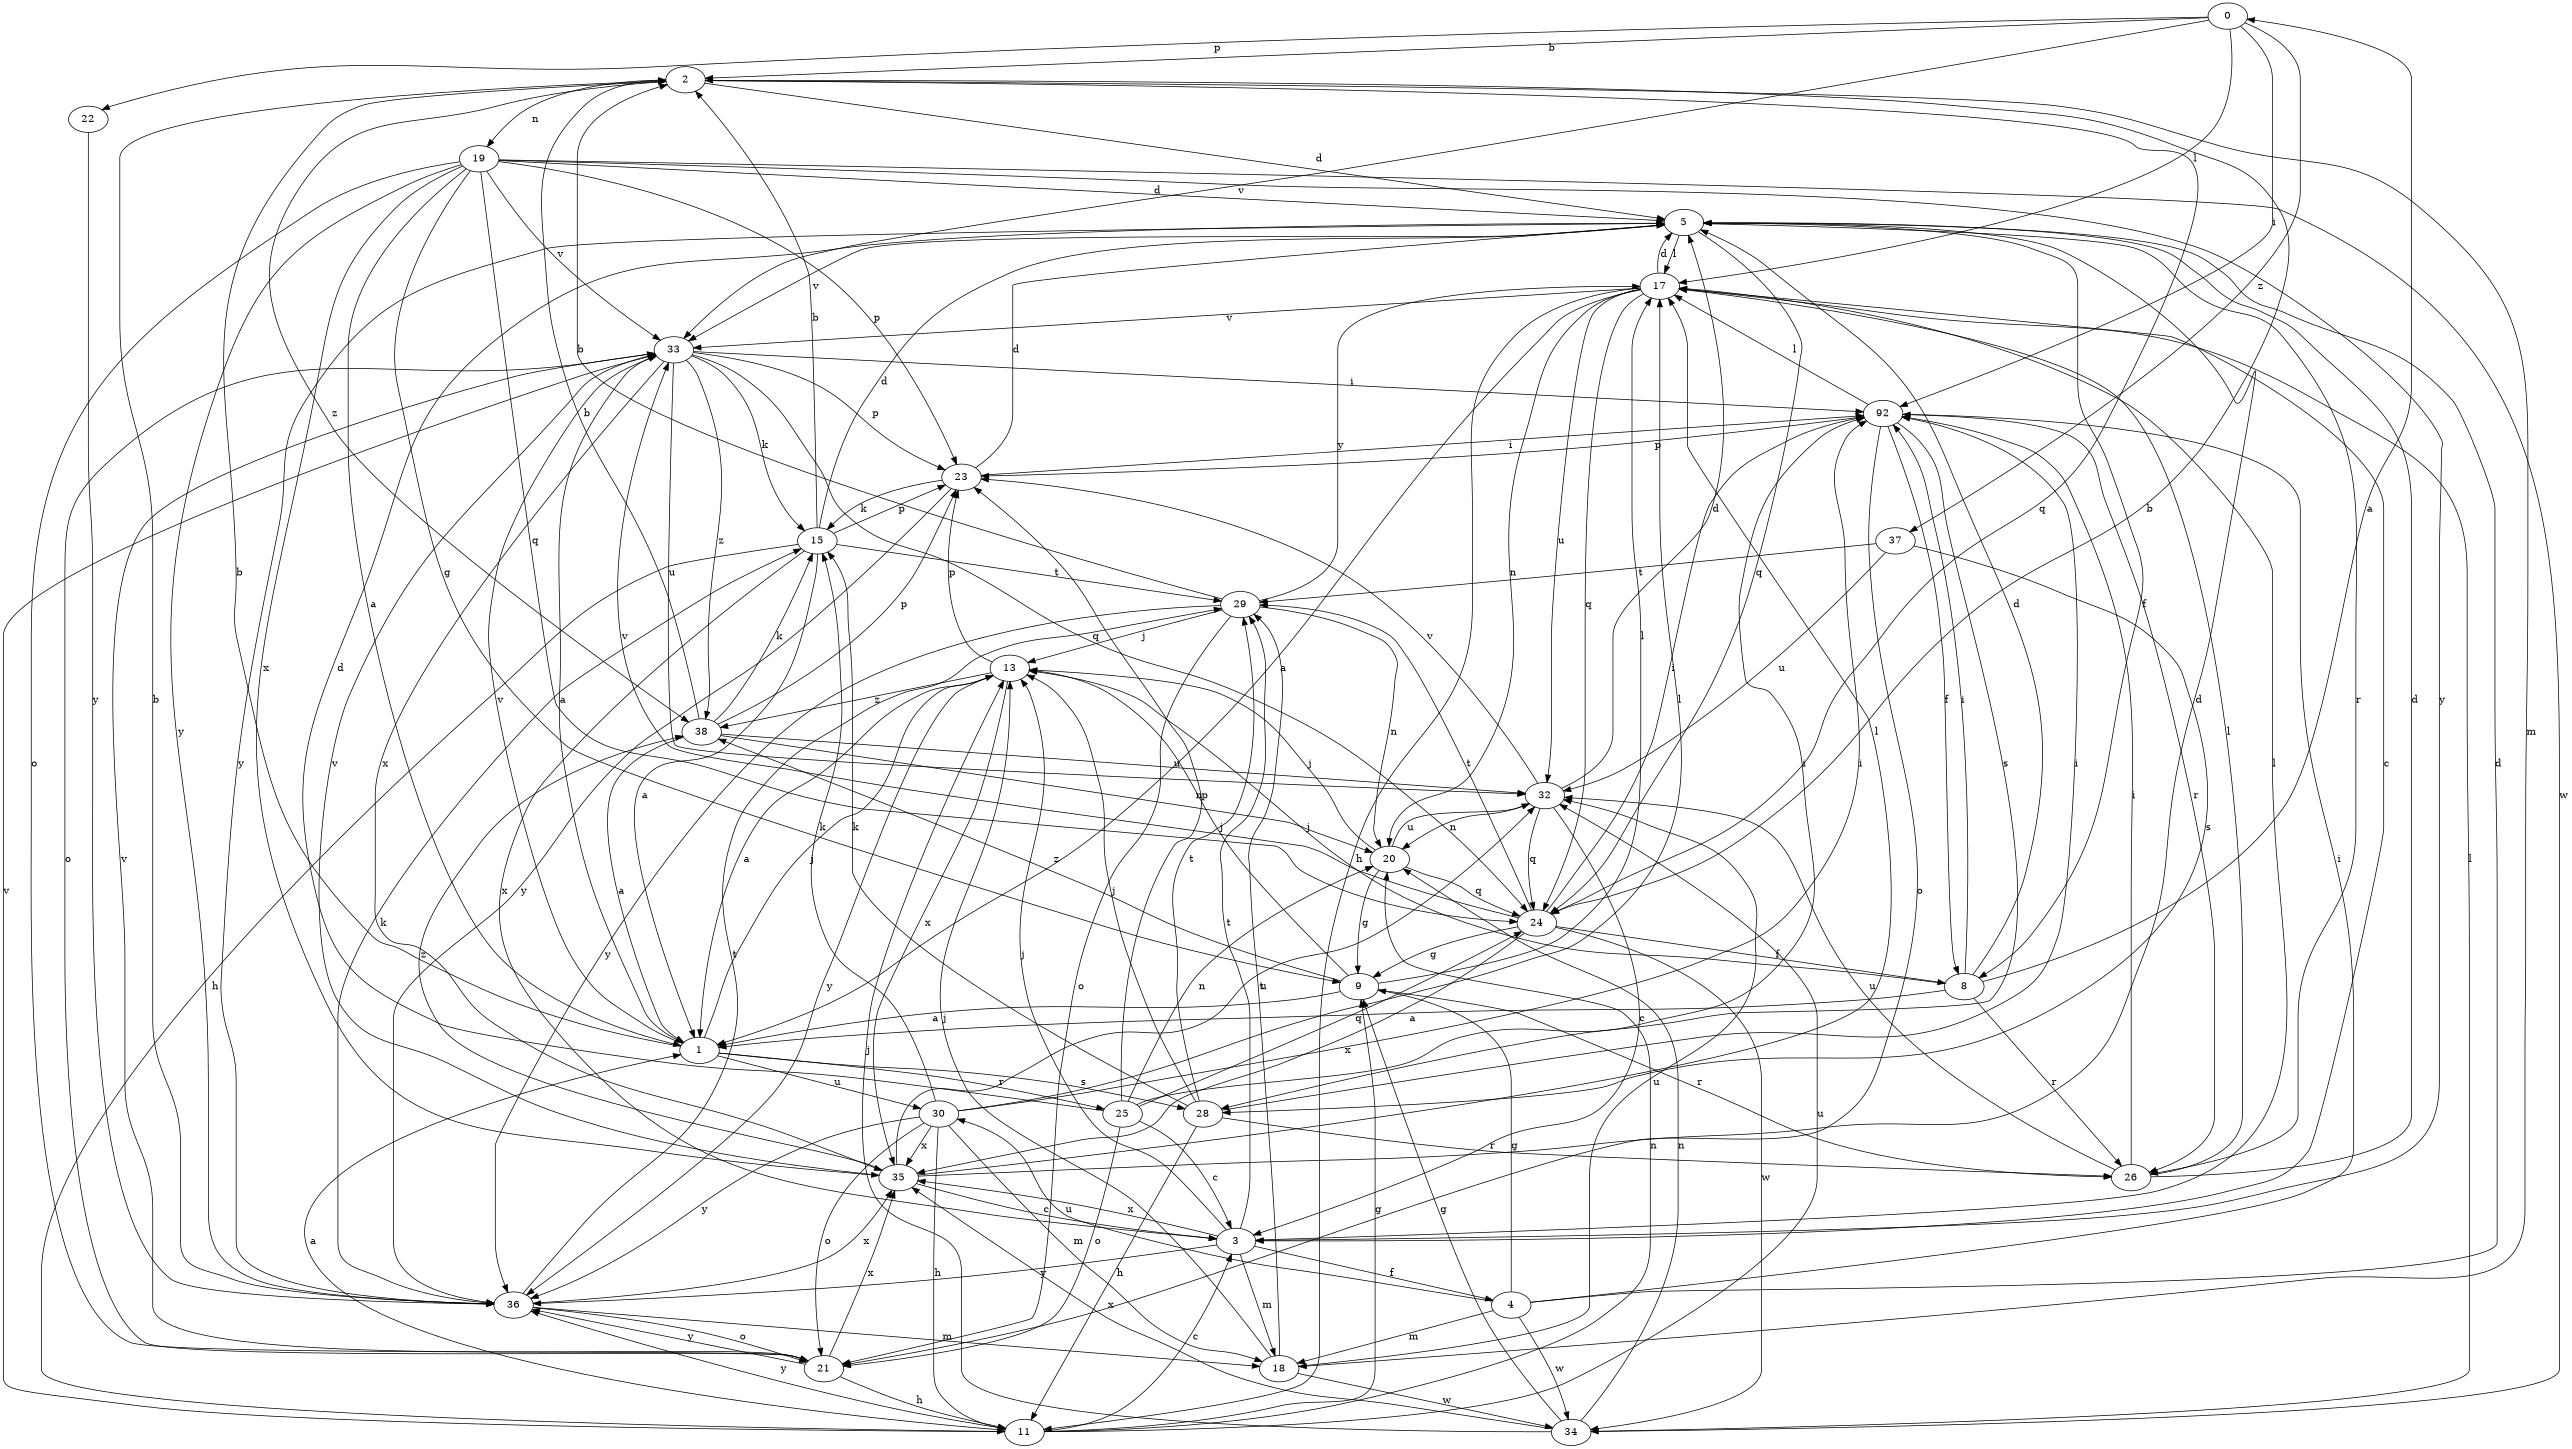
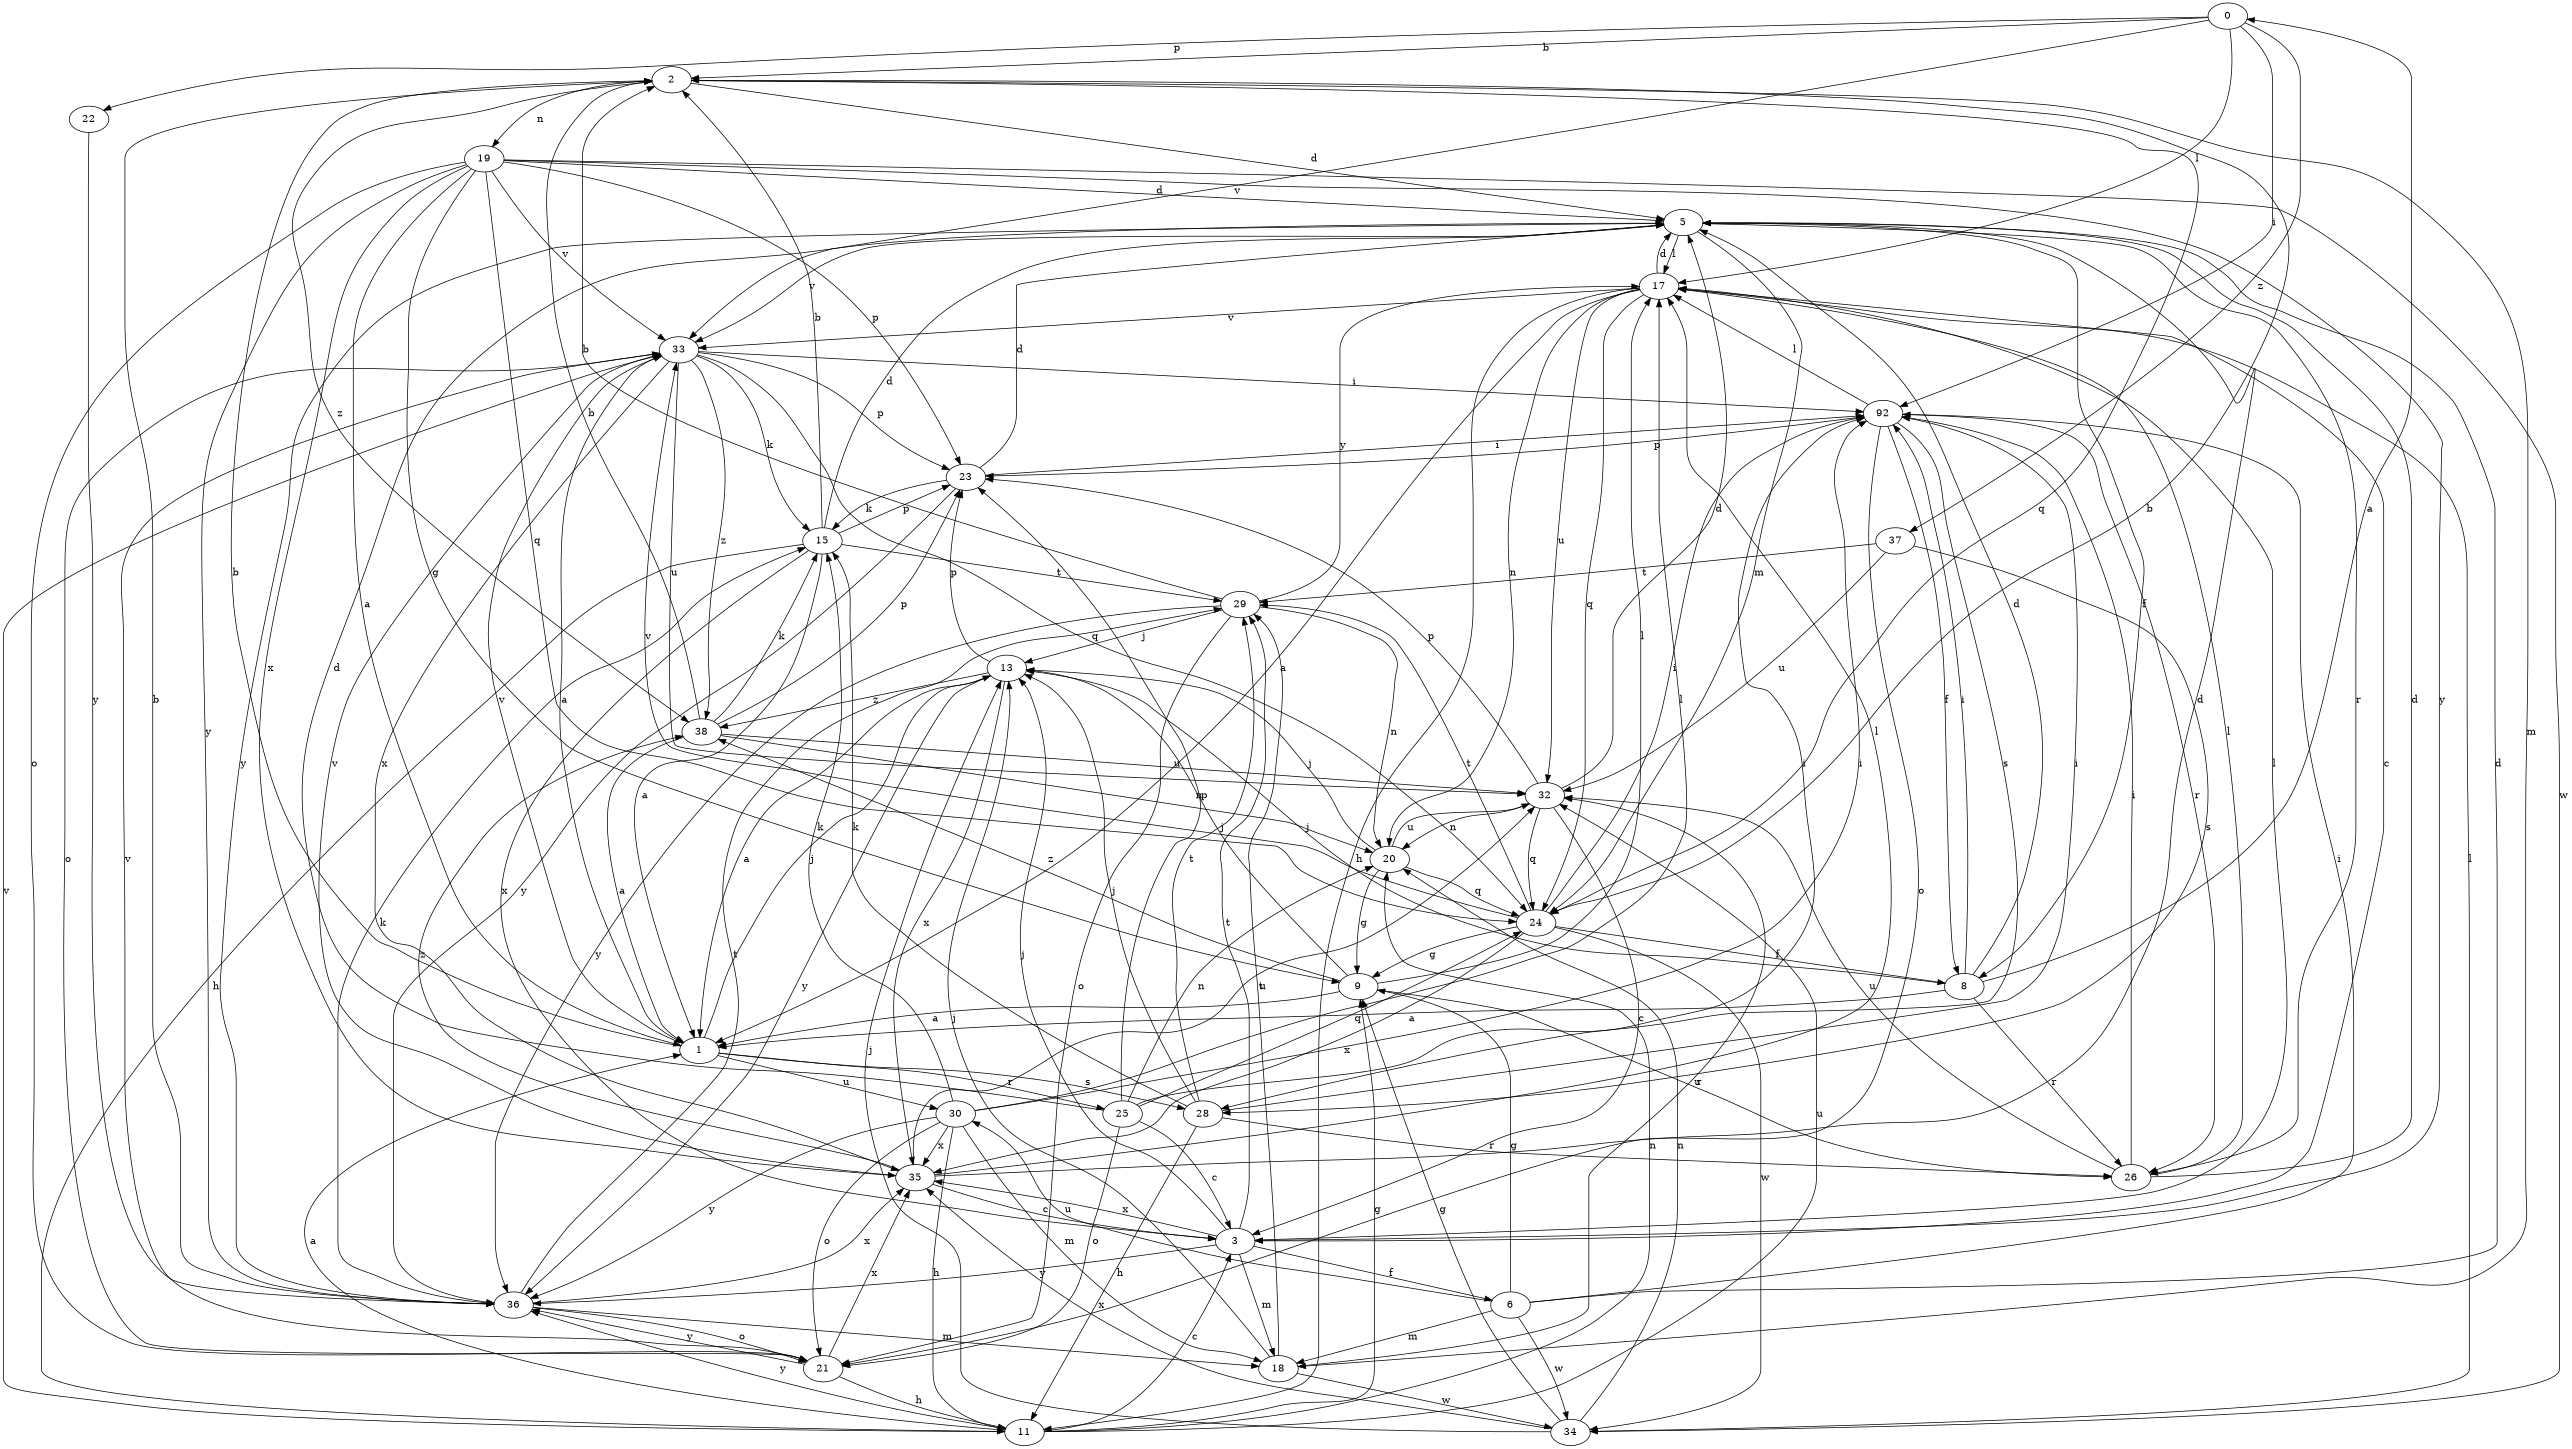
(1759, 573) -> (1759, 573)
(1430, 636) -> (1431, 636)
(1511, 1305) -> (1511, 1305)
